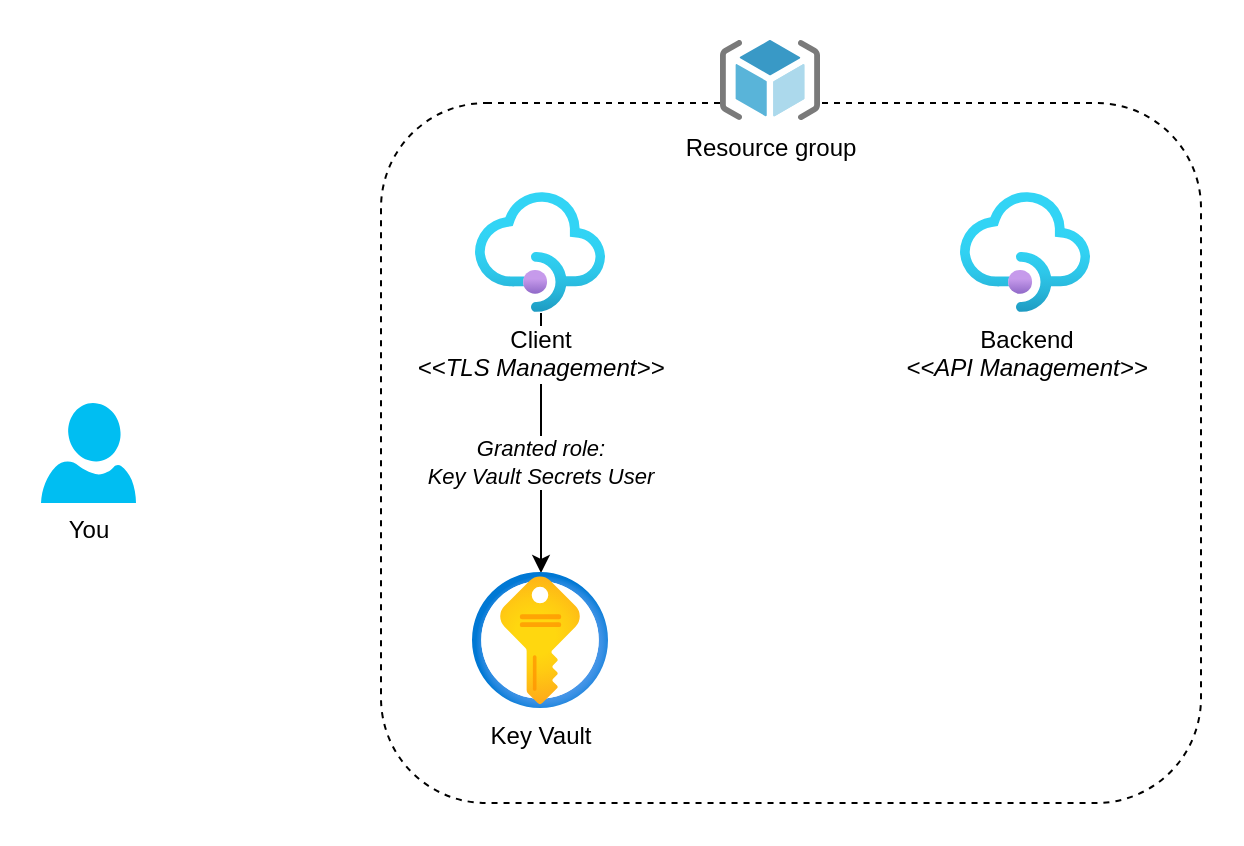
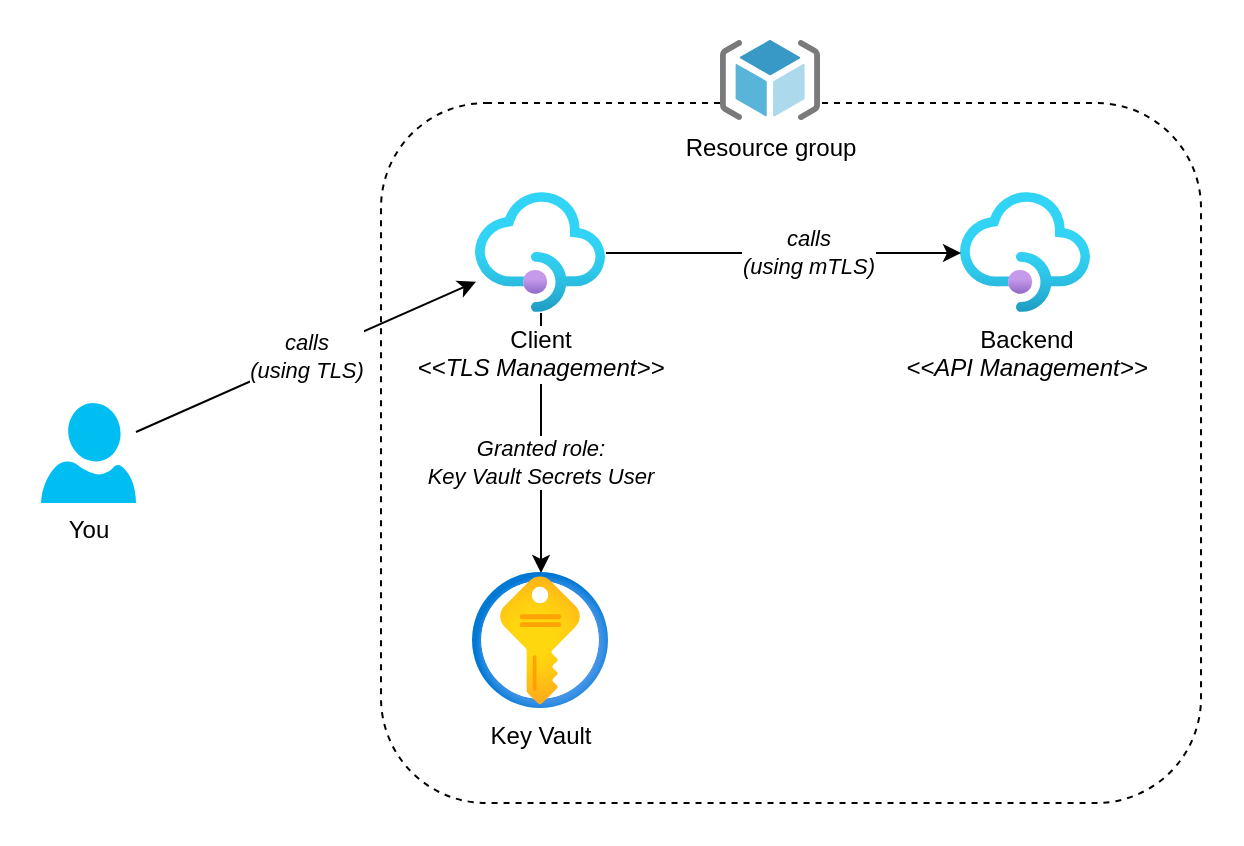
none -> (674, 253)
none -> (213, 398)
